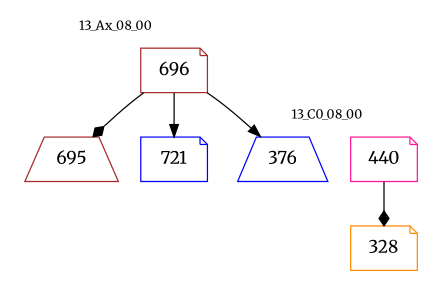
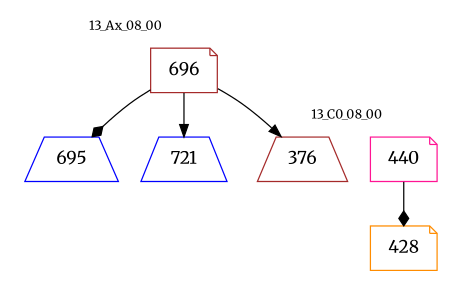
(72, 159) -> (72, 159)
(174, 159) -> (184, 159)
(283, 159) -> (303, 159)
(384, 248) -> (404, 248)
